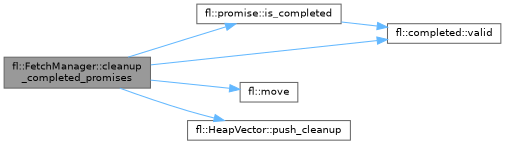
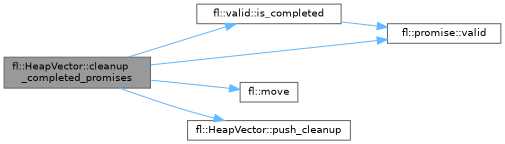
(269, 14) -> (269, 14)
(444, 33) -> (444, 33)
(77, 73) -> (77, 73)
